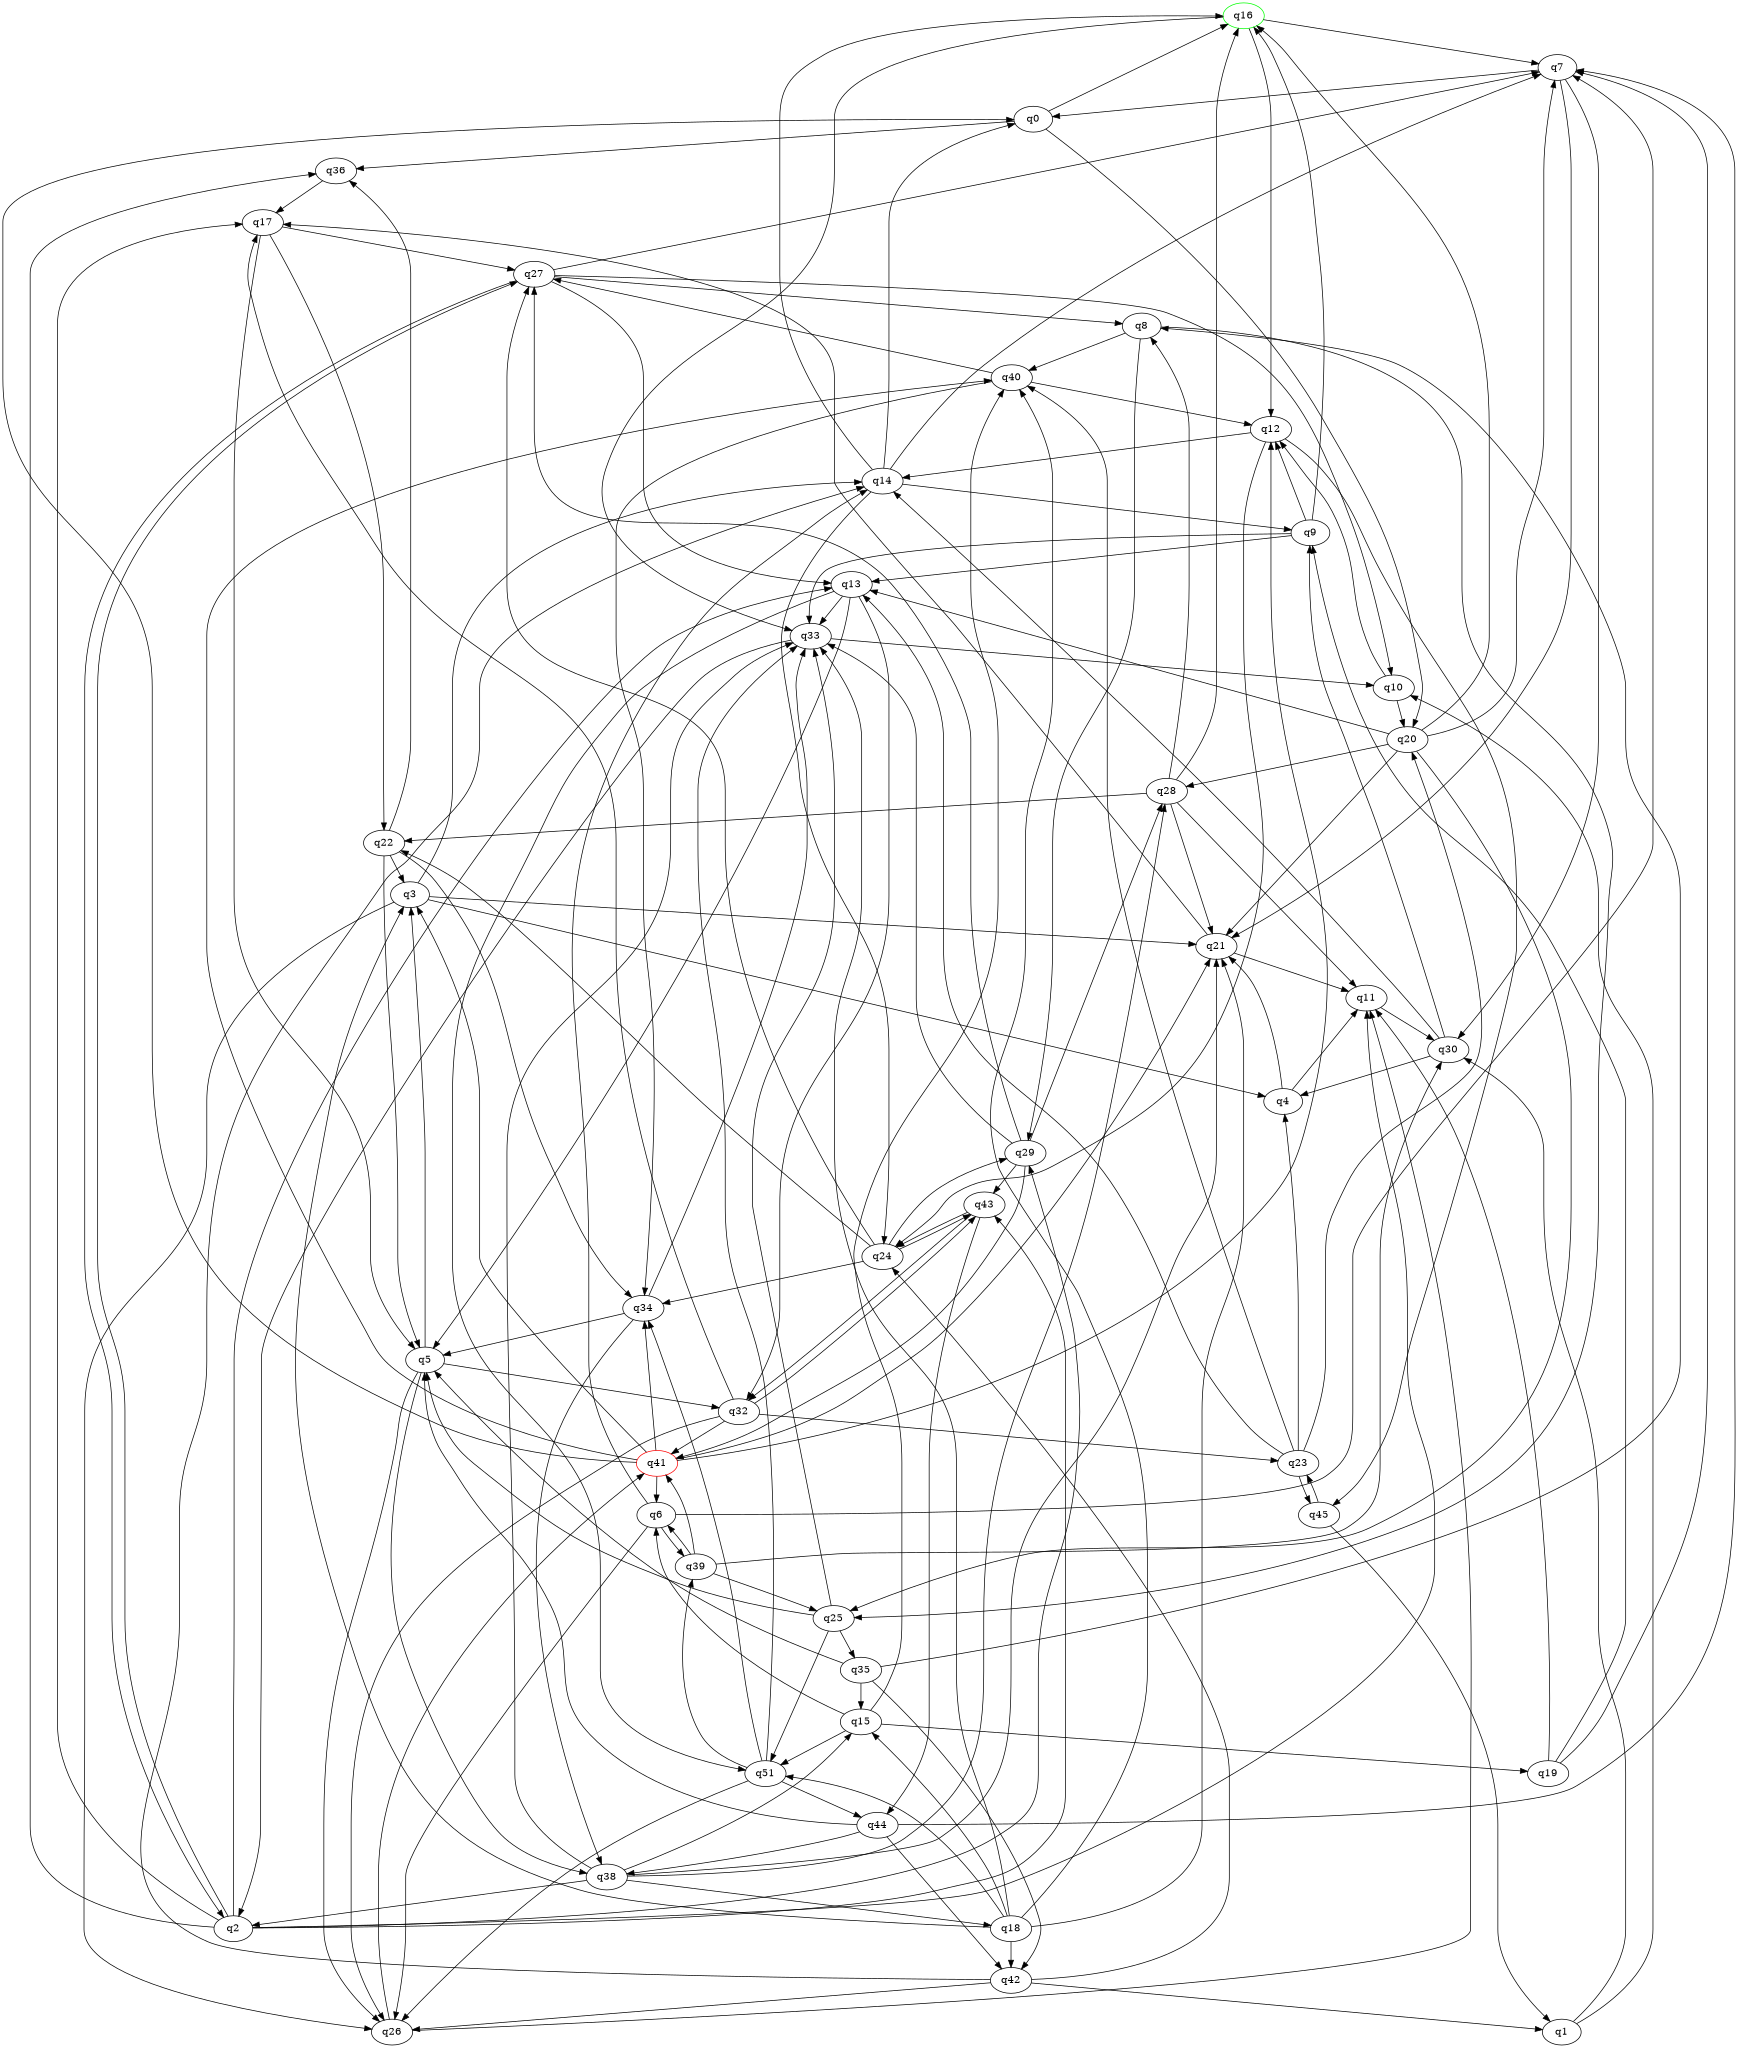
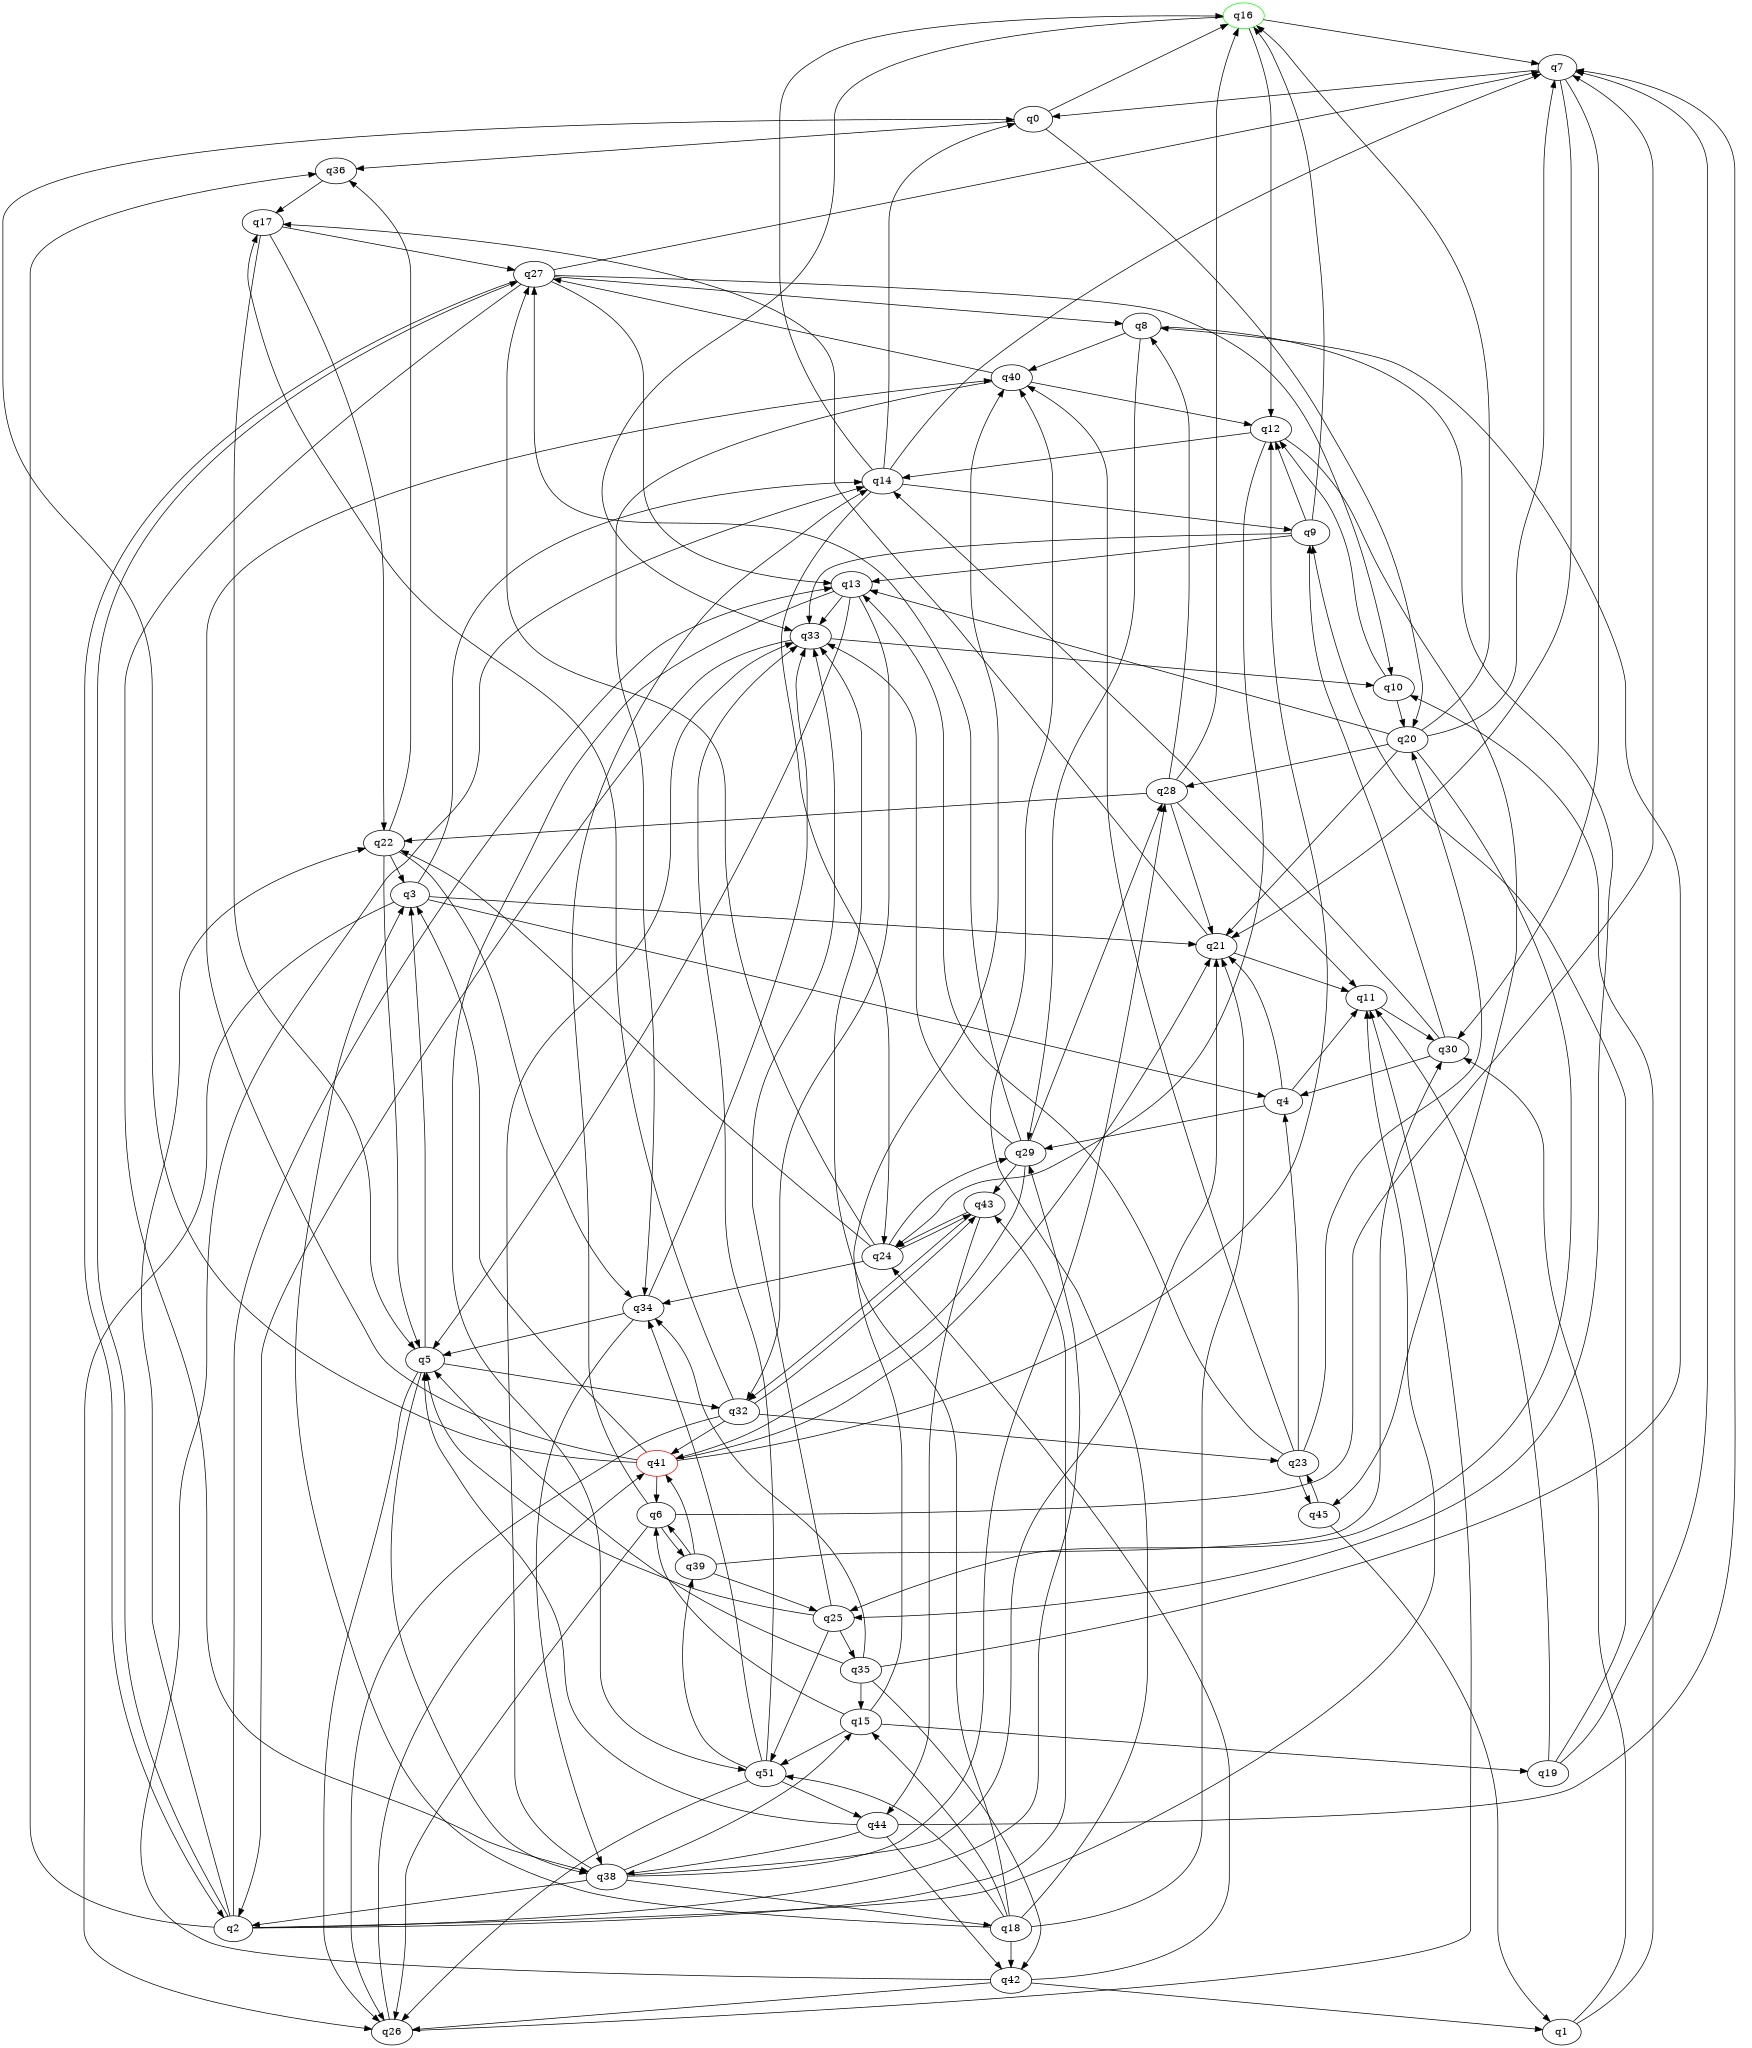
(57, 1046) -> (143, 1336)
none -> (126, 1113)
none -> (1158, 1127)
(651, 1389) -> (761, 1484)
